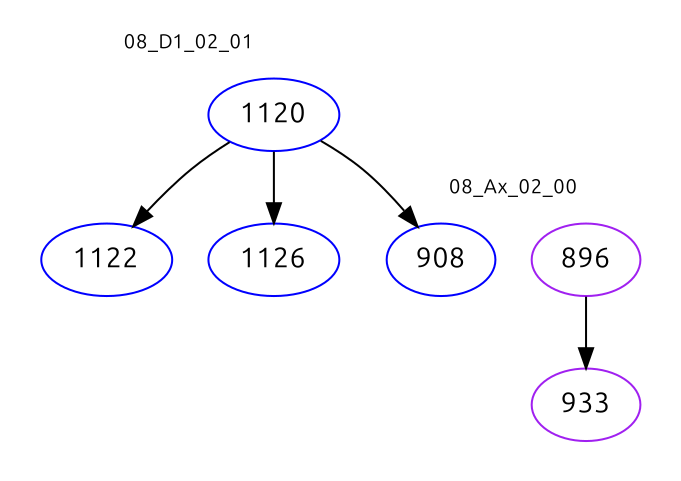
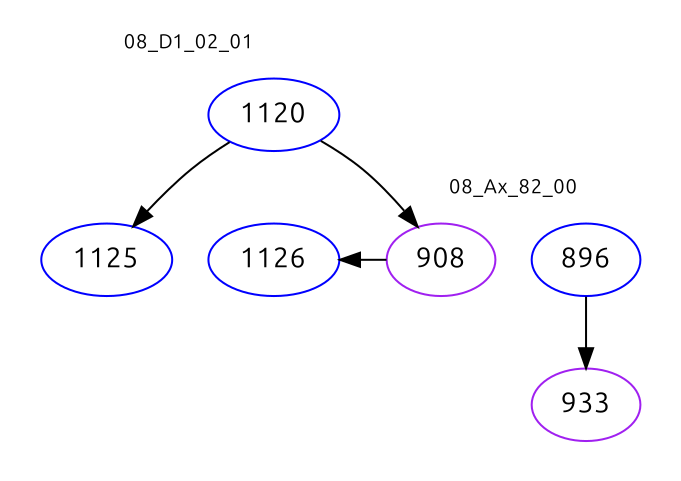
(274, 177) -> (373, 260)
(514, 188) -> (514, 188)
(107, 260) -> (107, 260)
(441, 260) -> (441, 260)
(586, 260) -> (586, 260)
